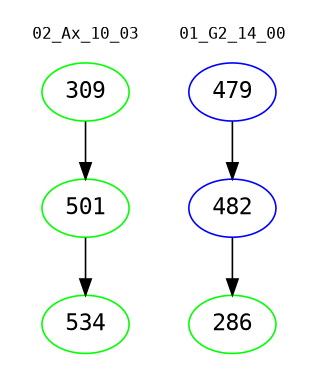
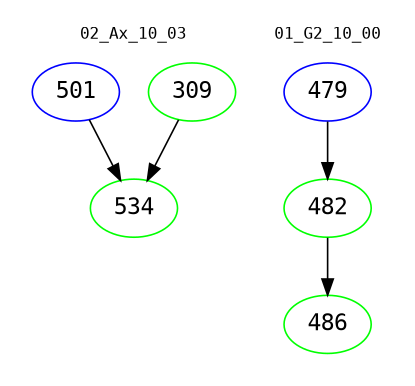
(233, 35) -> (328, 35)
(86, 142) -> (167, 143)
(86, 208) -> (76, 92)
(232, 208) -> (328, 208)
(232, 324) -> (328, 324)
